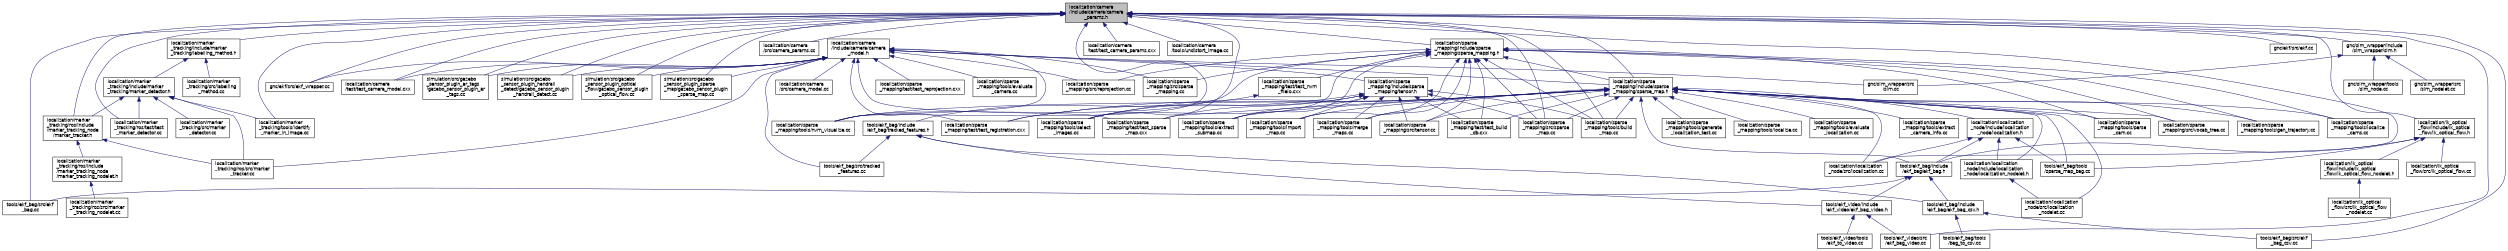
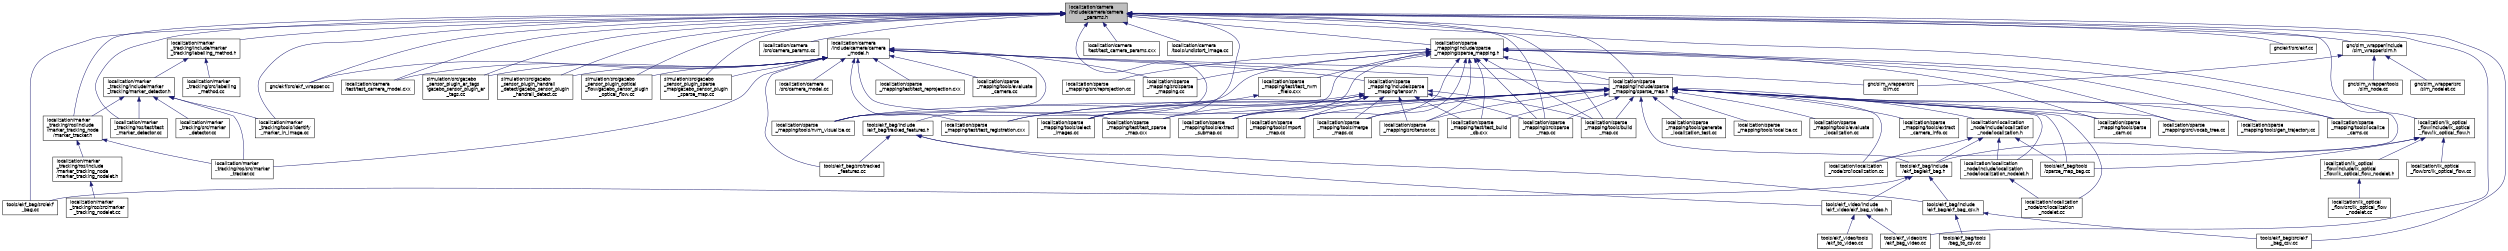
(986, 63) -> none
